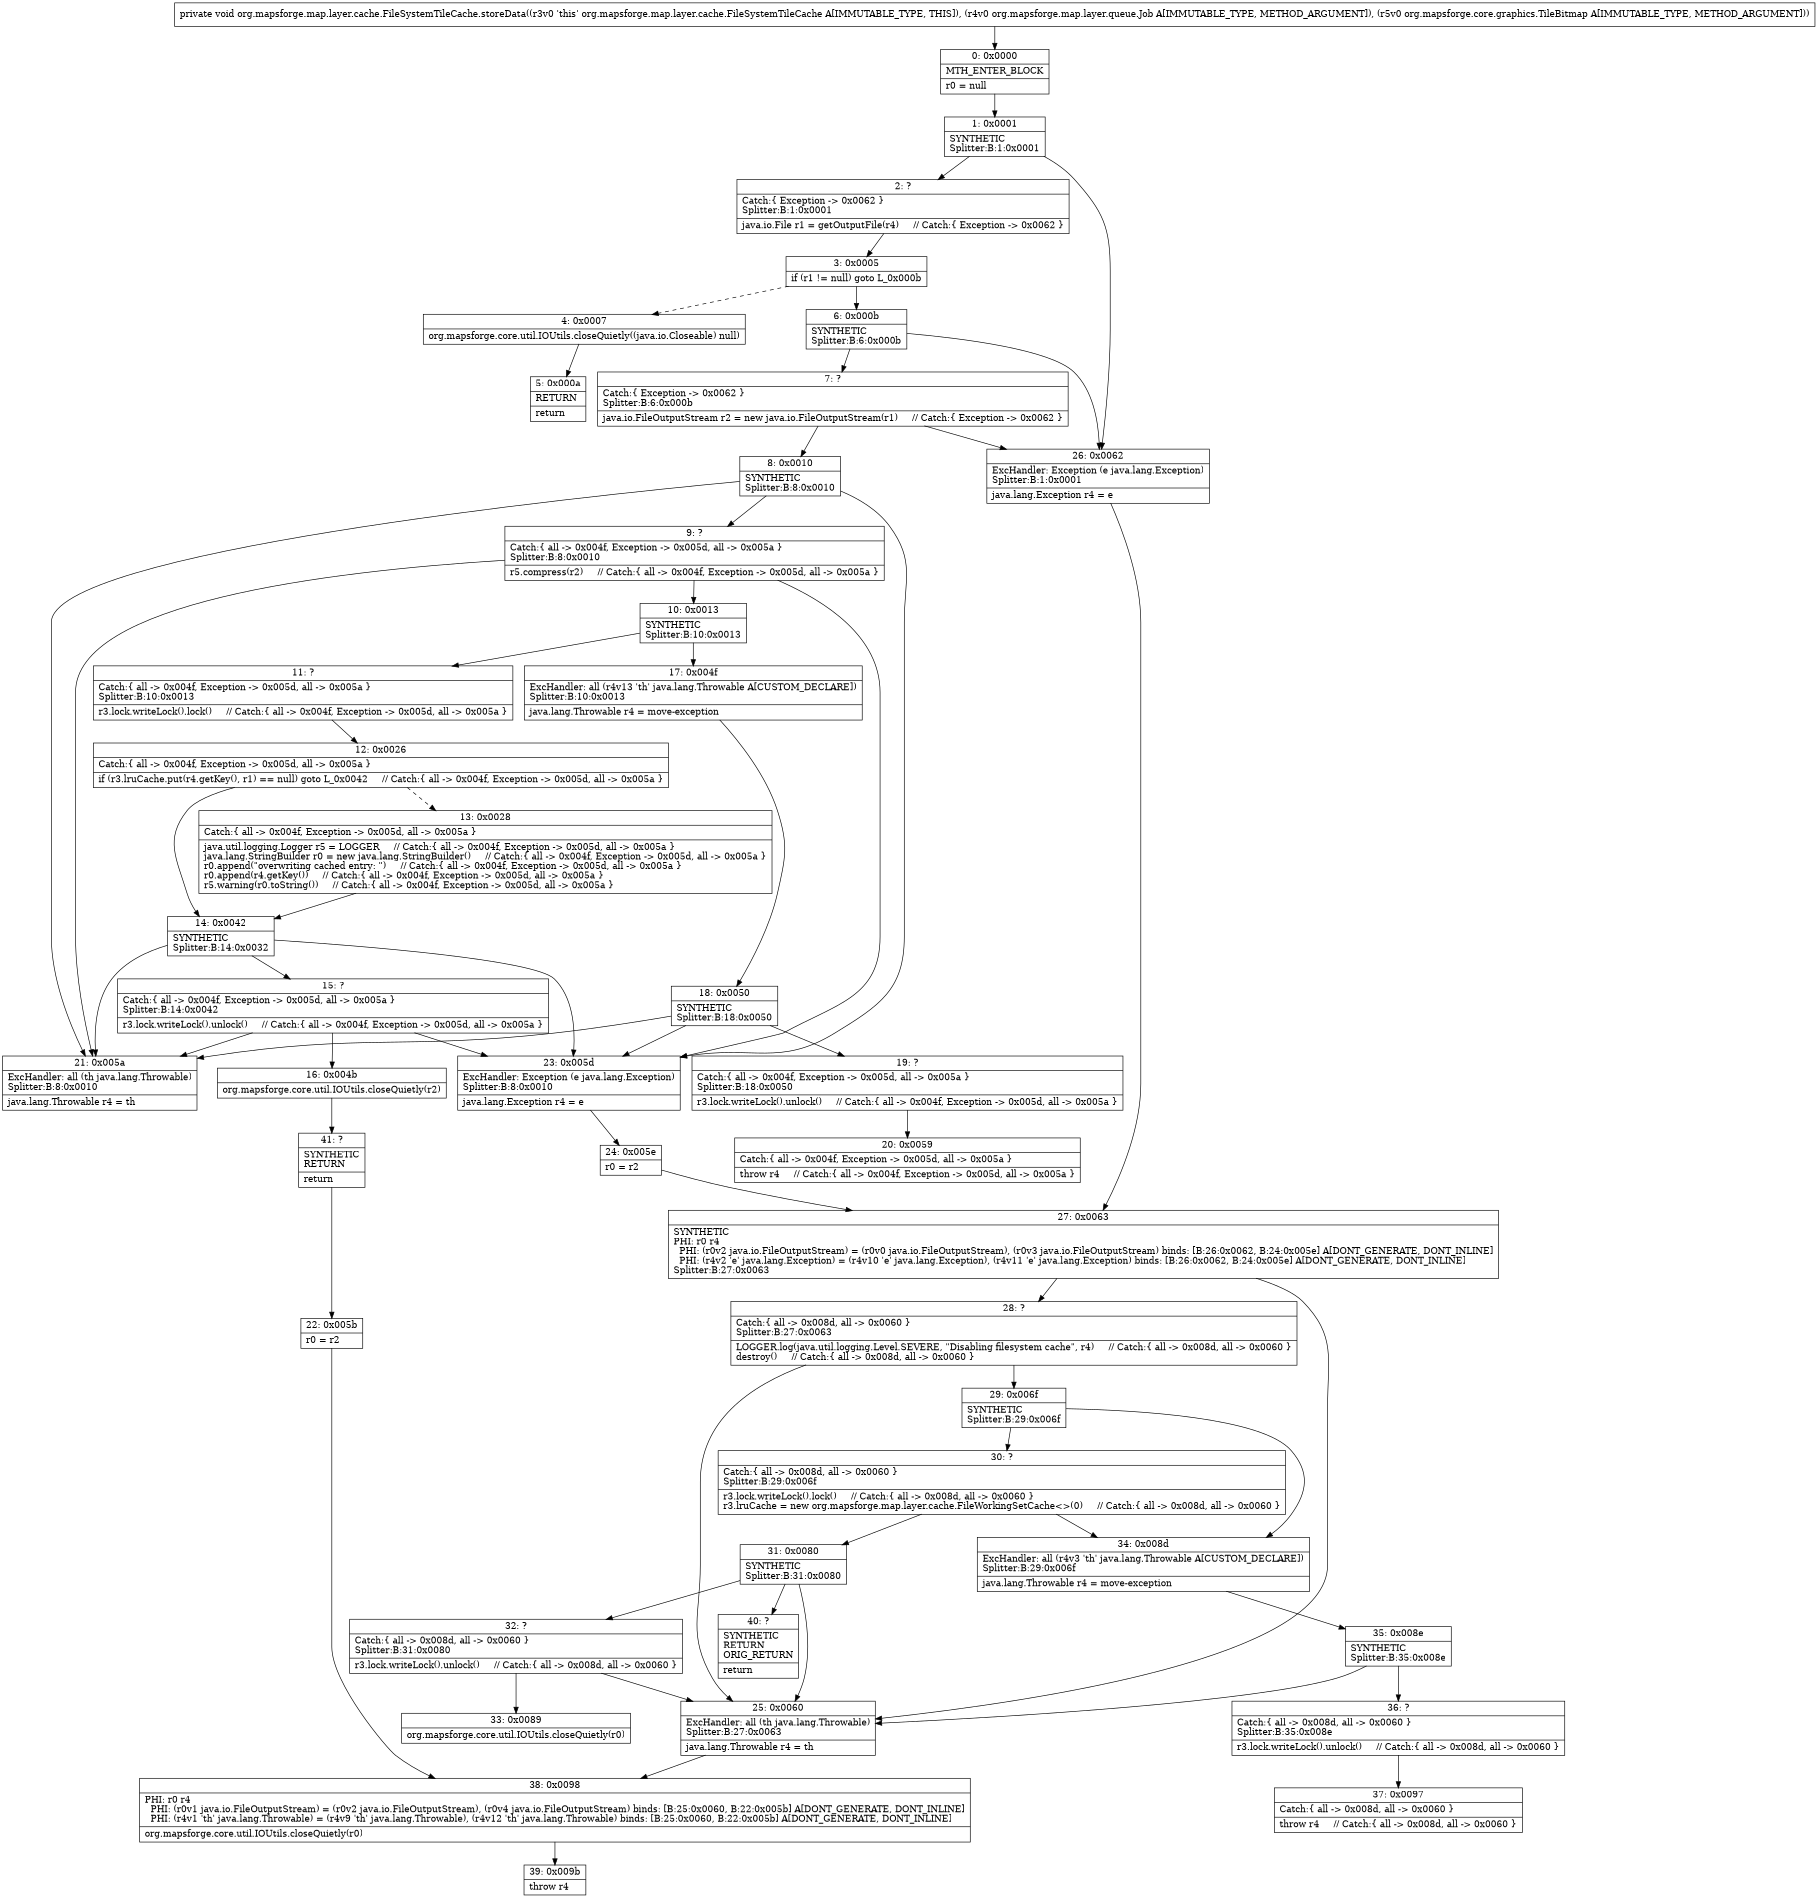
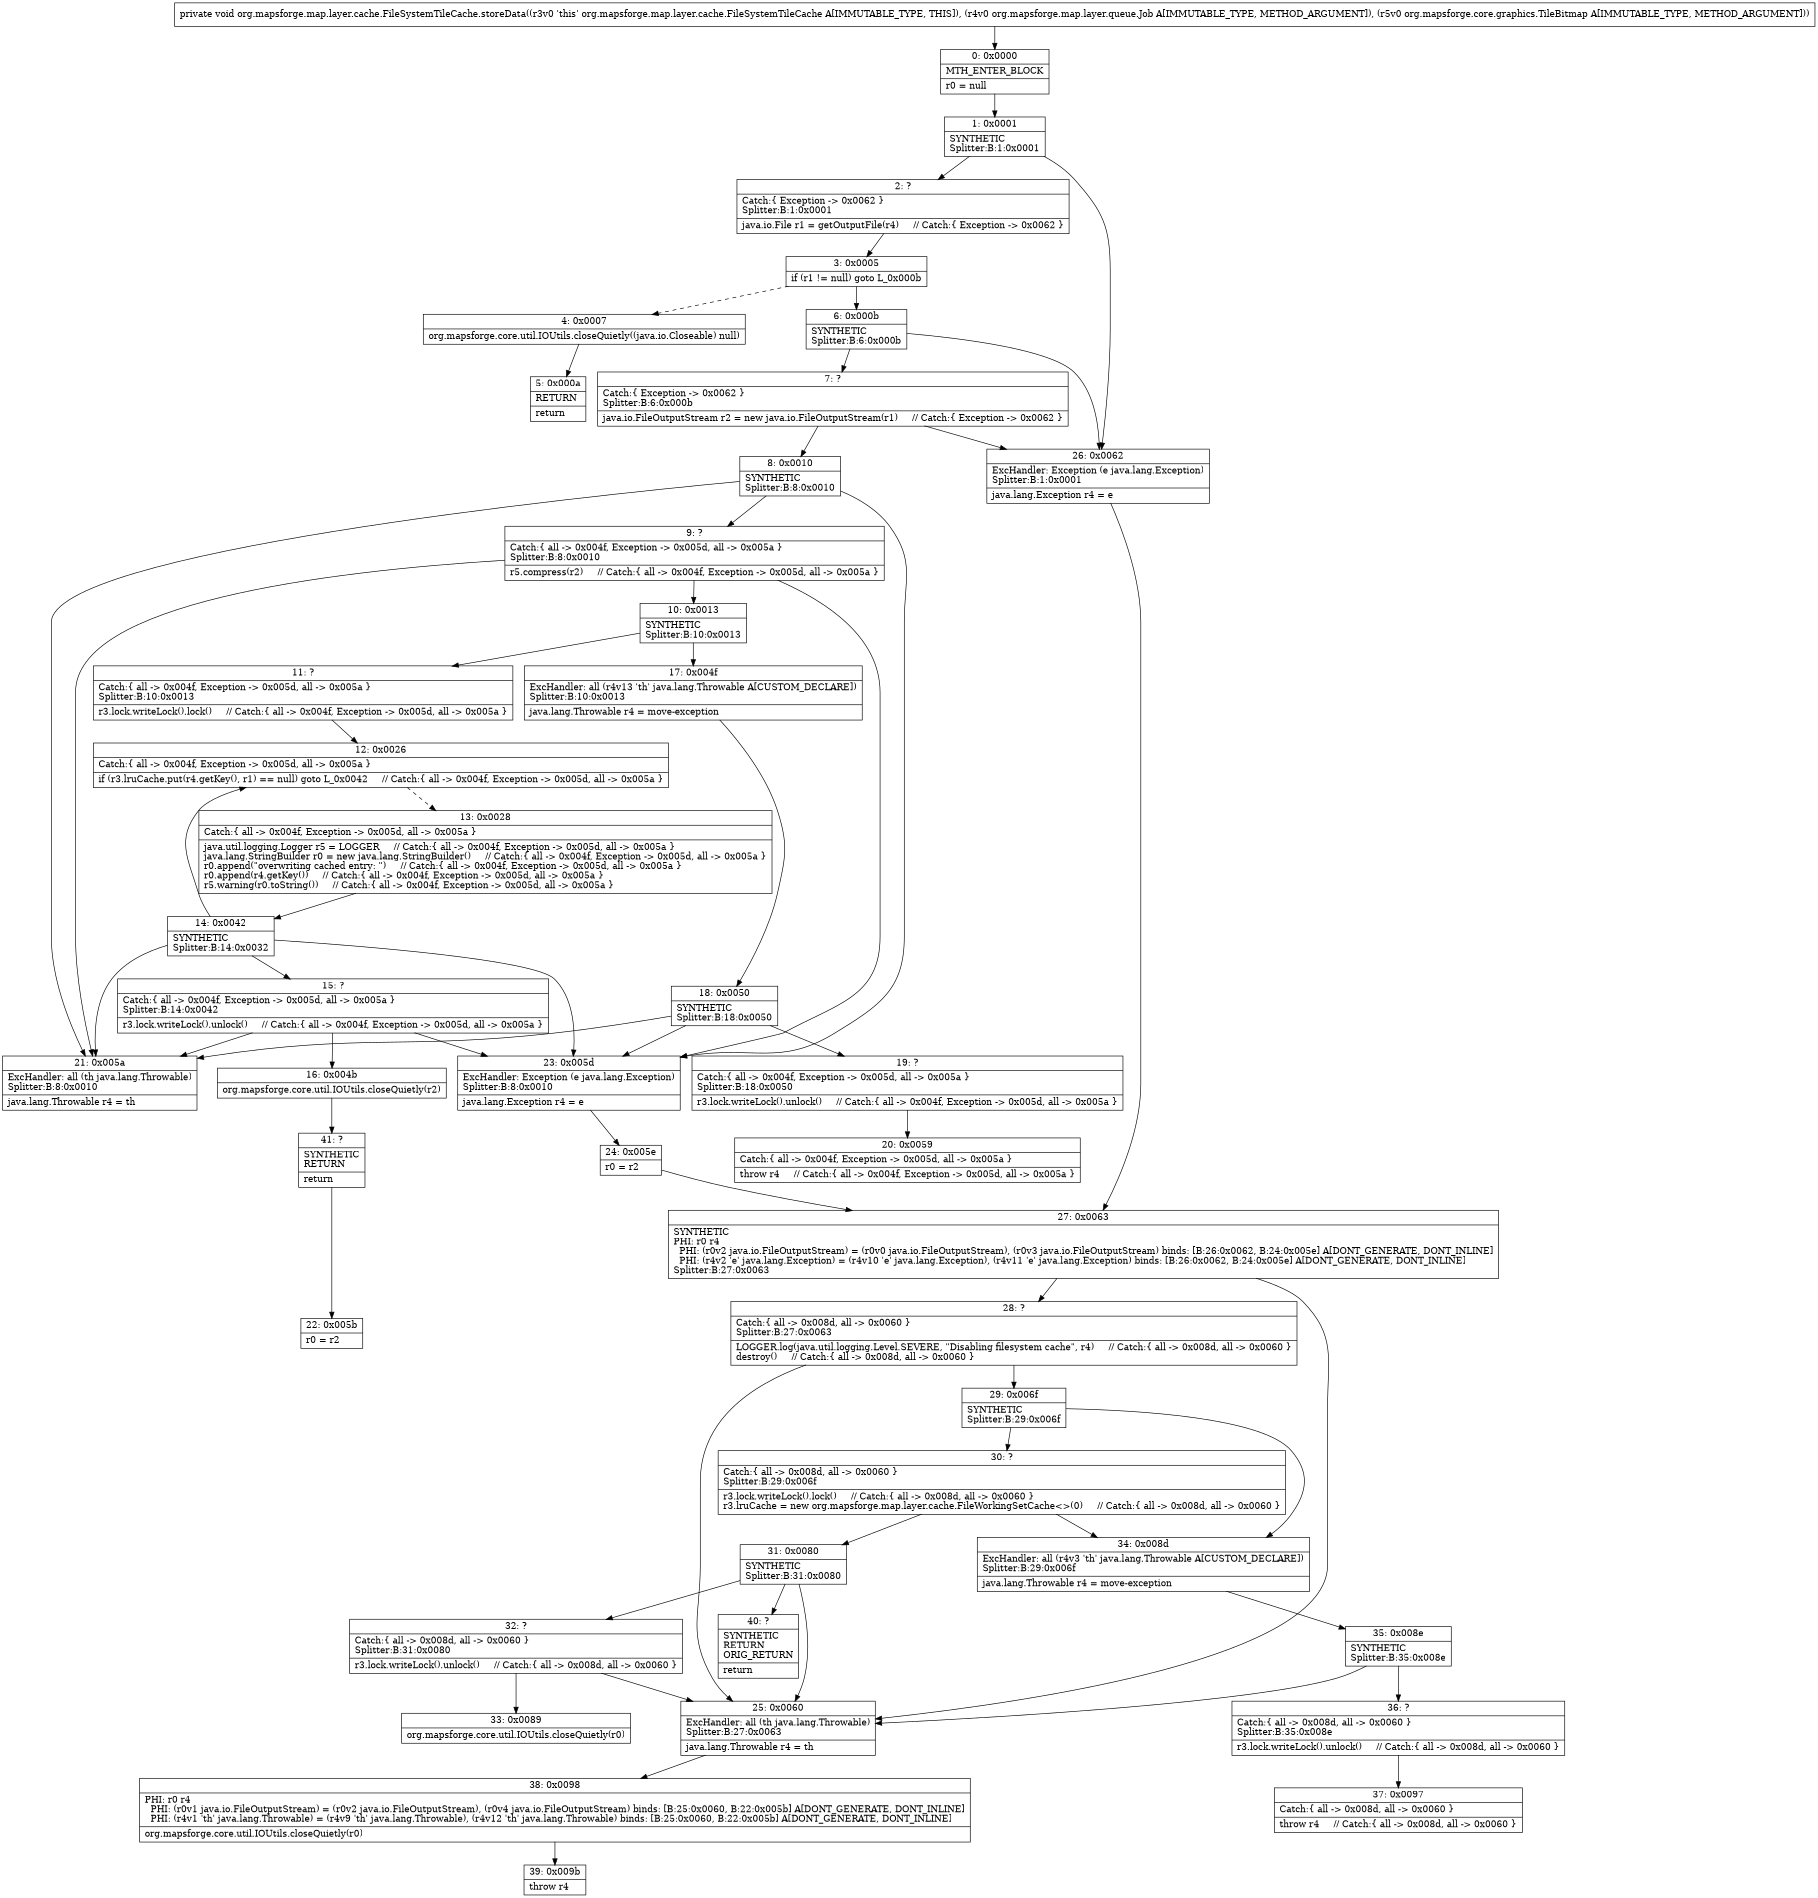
(175, 834) -> (186, 841)
(332, 1581) -> none
